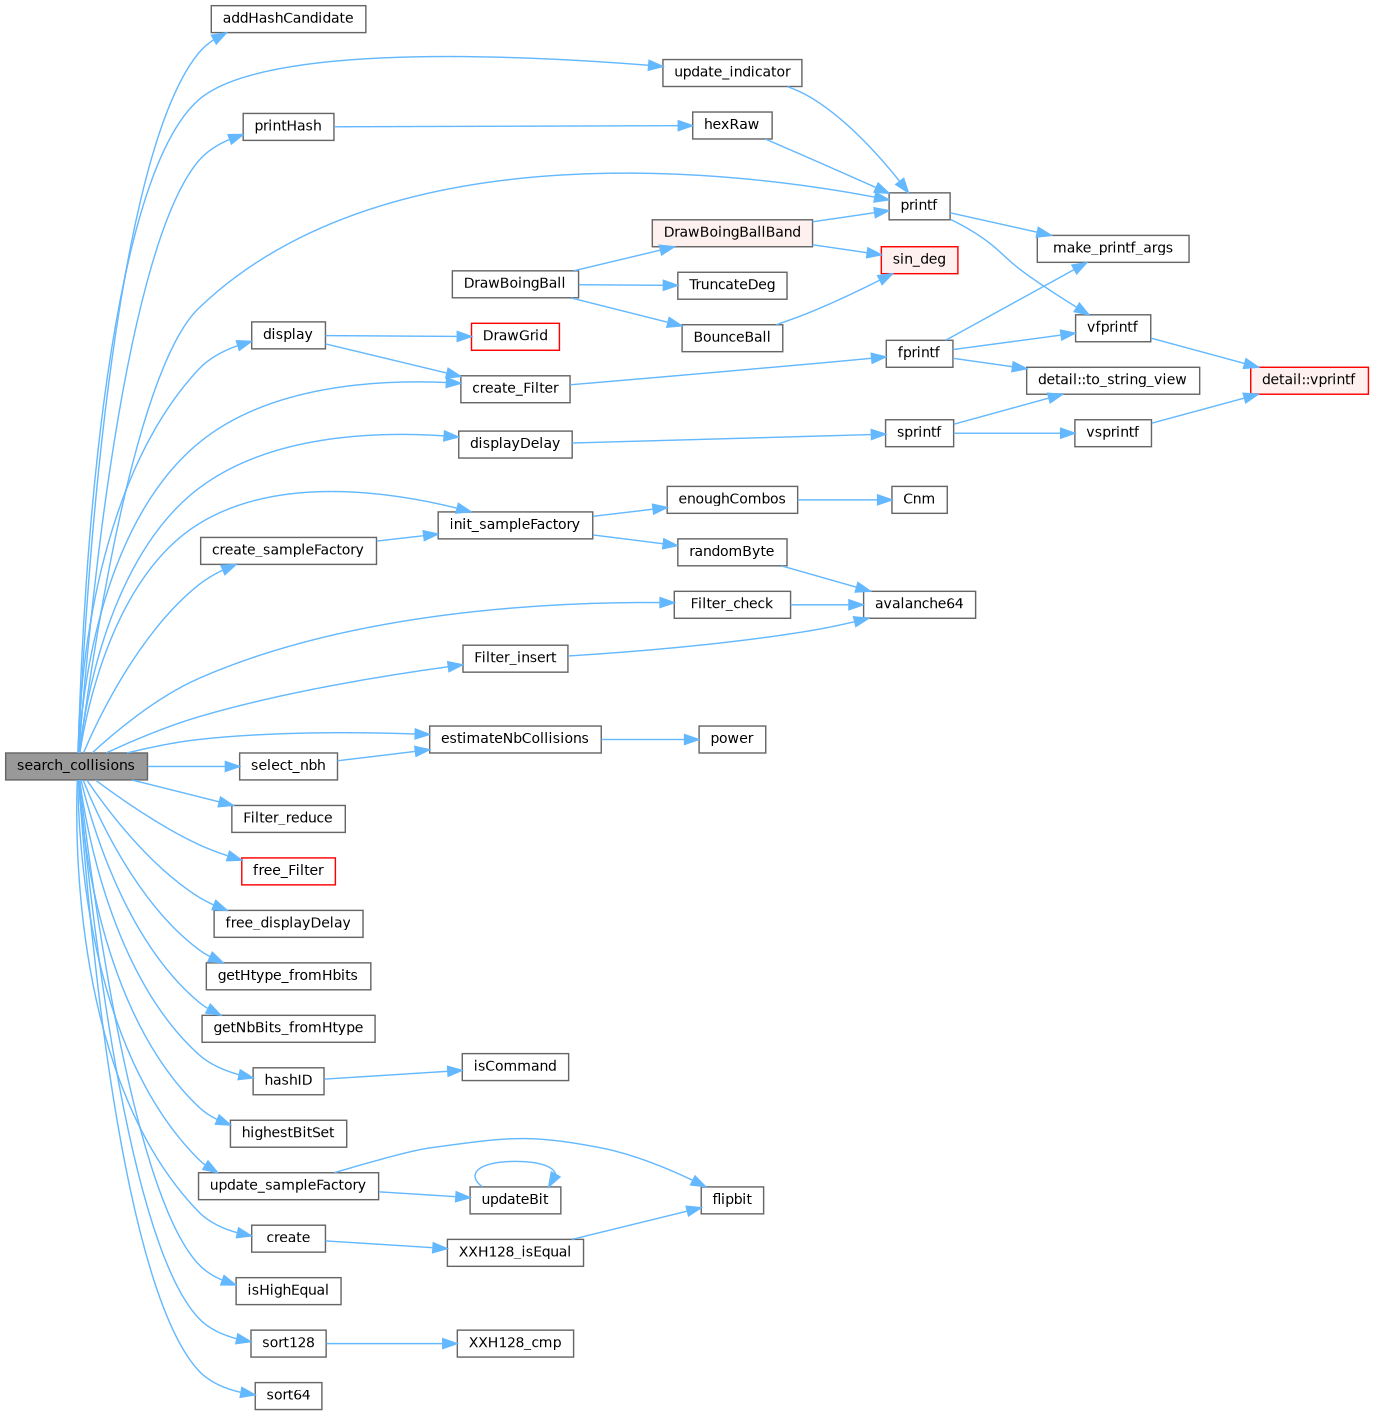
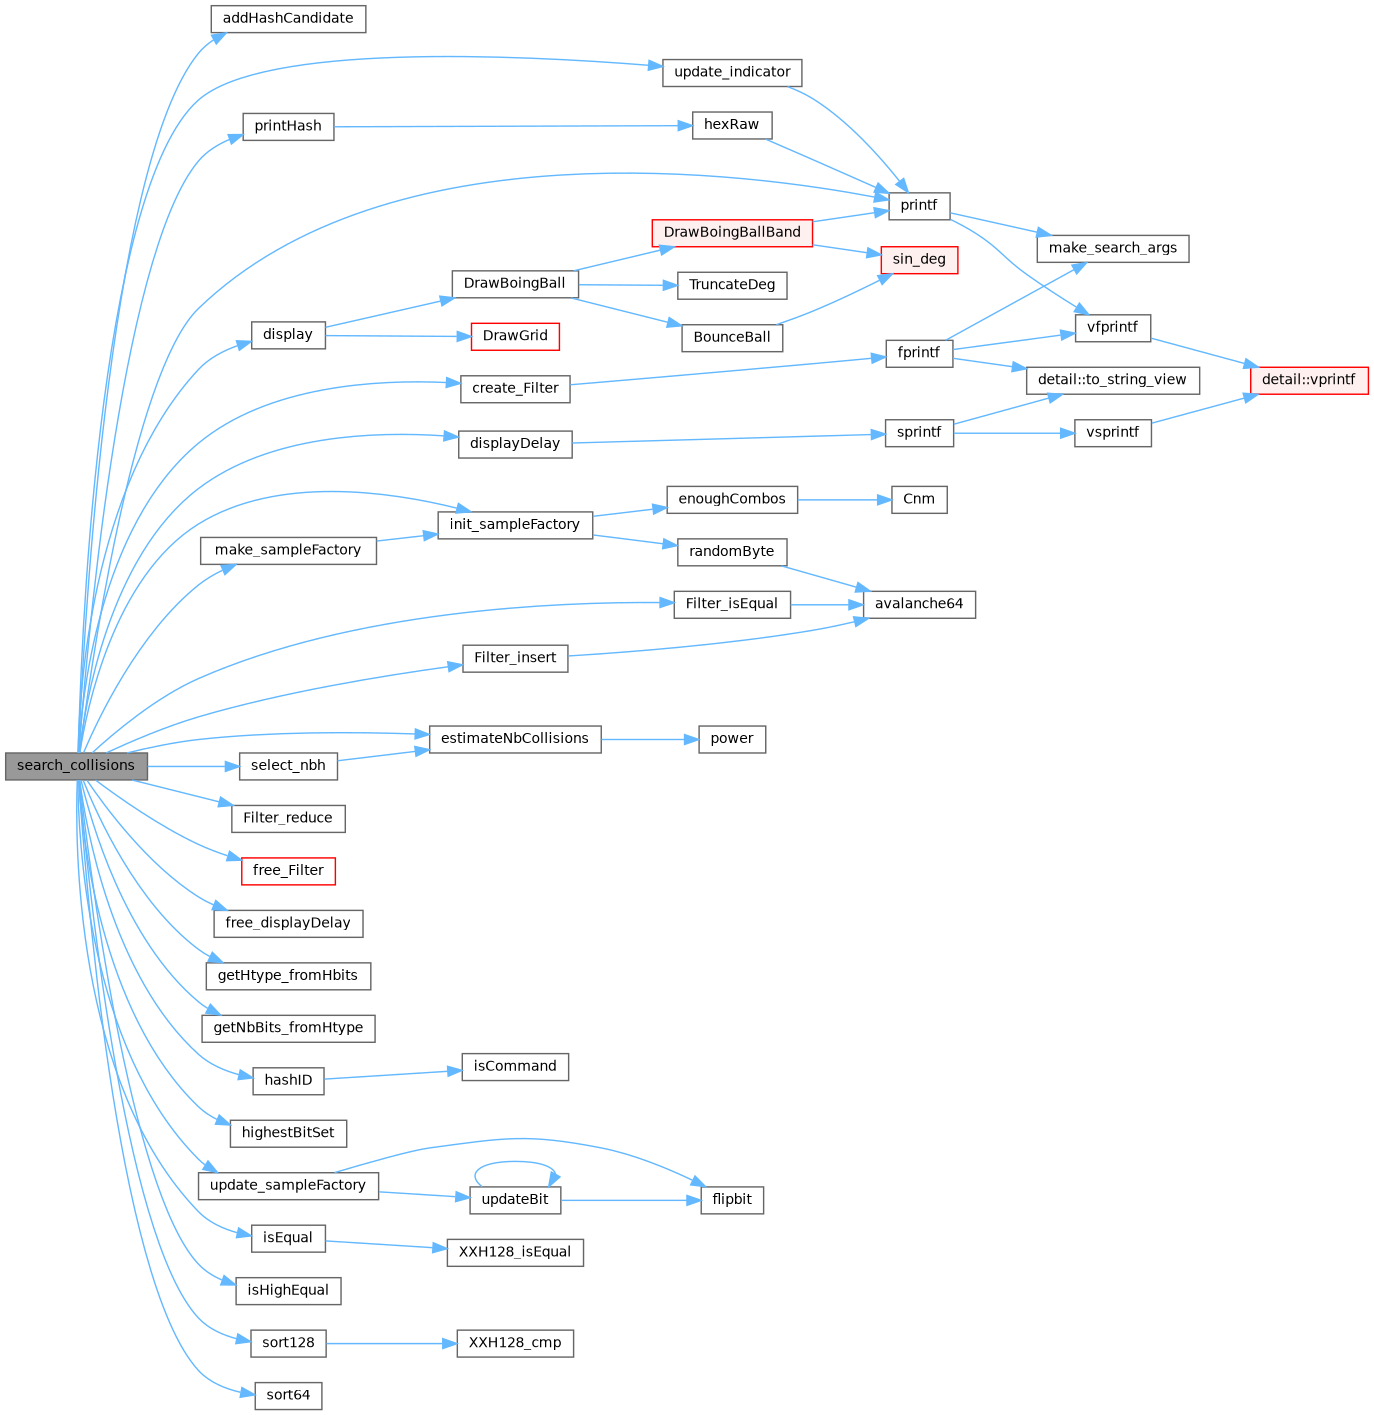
(732, 233) -> (732, 233)
(1113, 249) -> (1113, 249)
(386, 358) -> (383, 314)
(289, 551) -> (289, 551)
(732, 605) -> (732, 605)
(630, 1225) -> (624, 1200)
(289, 1239) -> (289, 1239)
